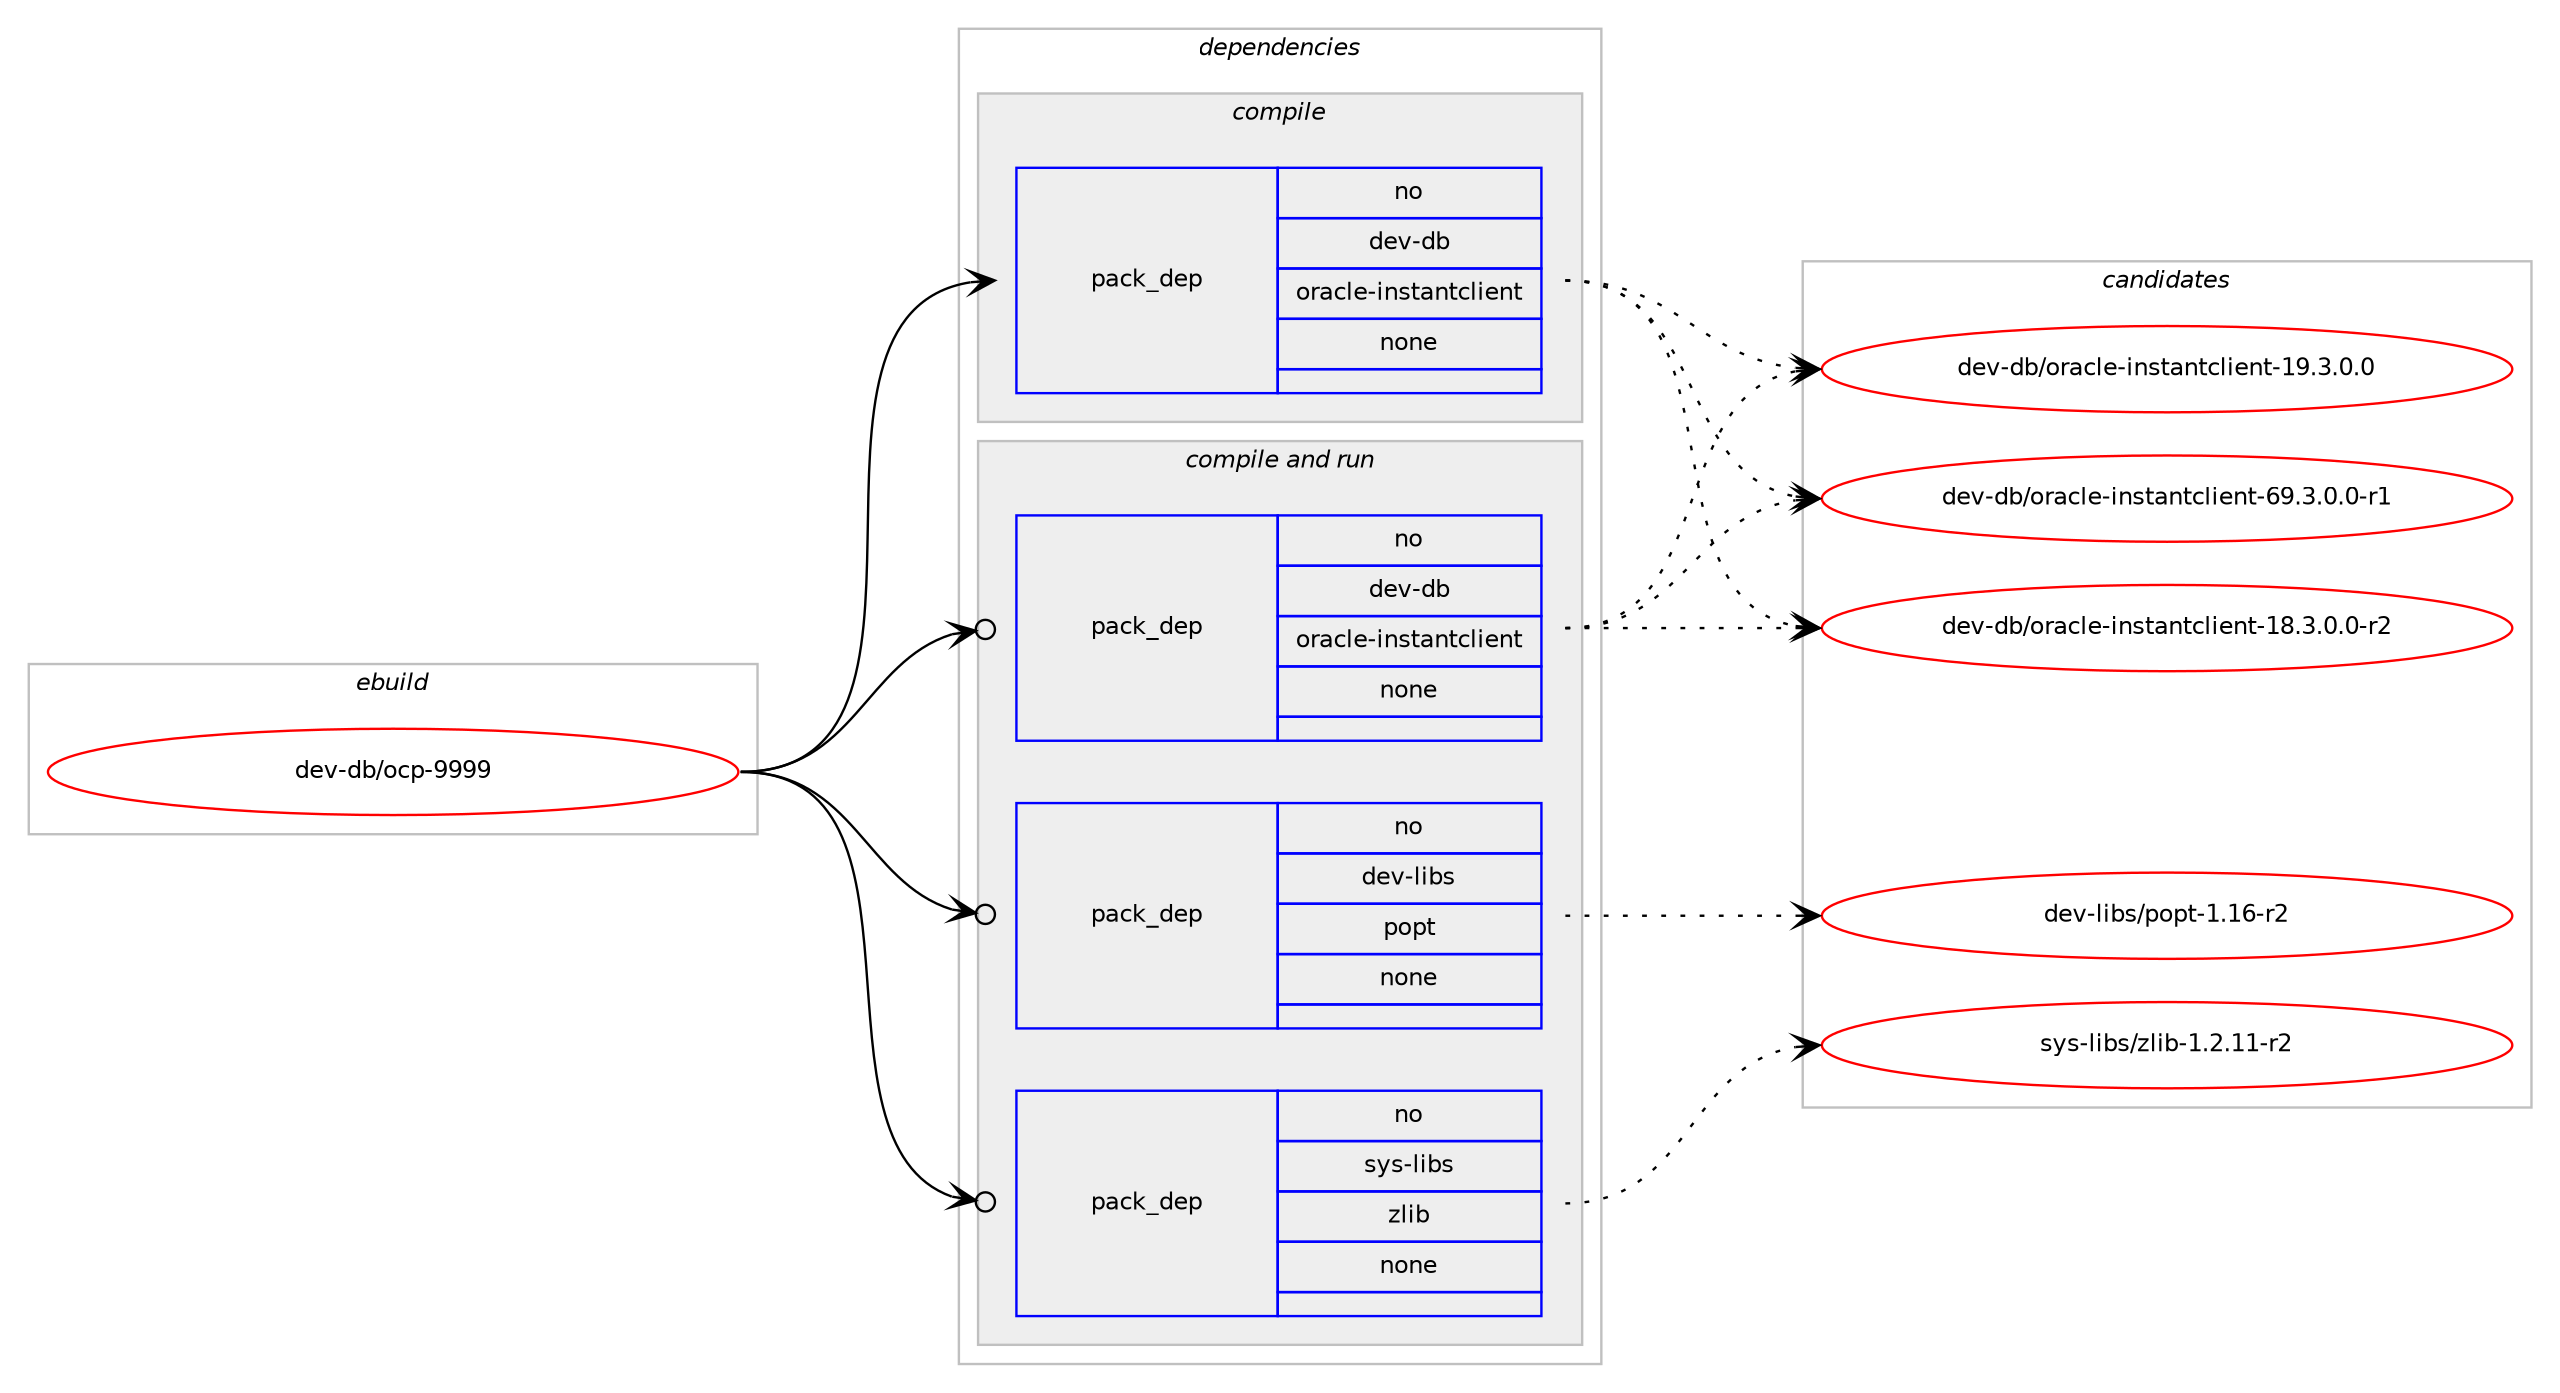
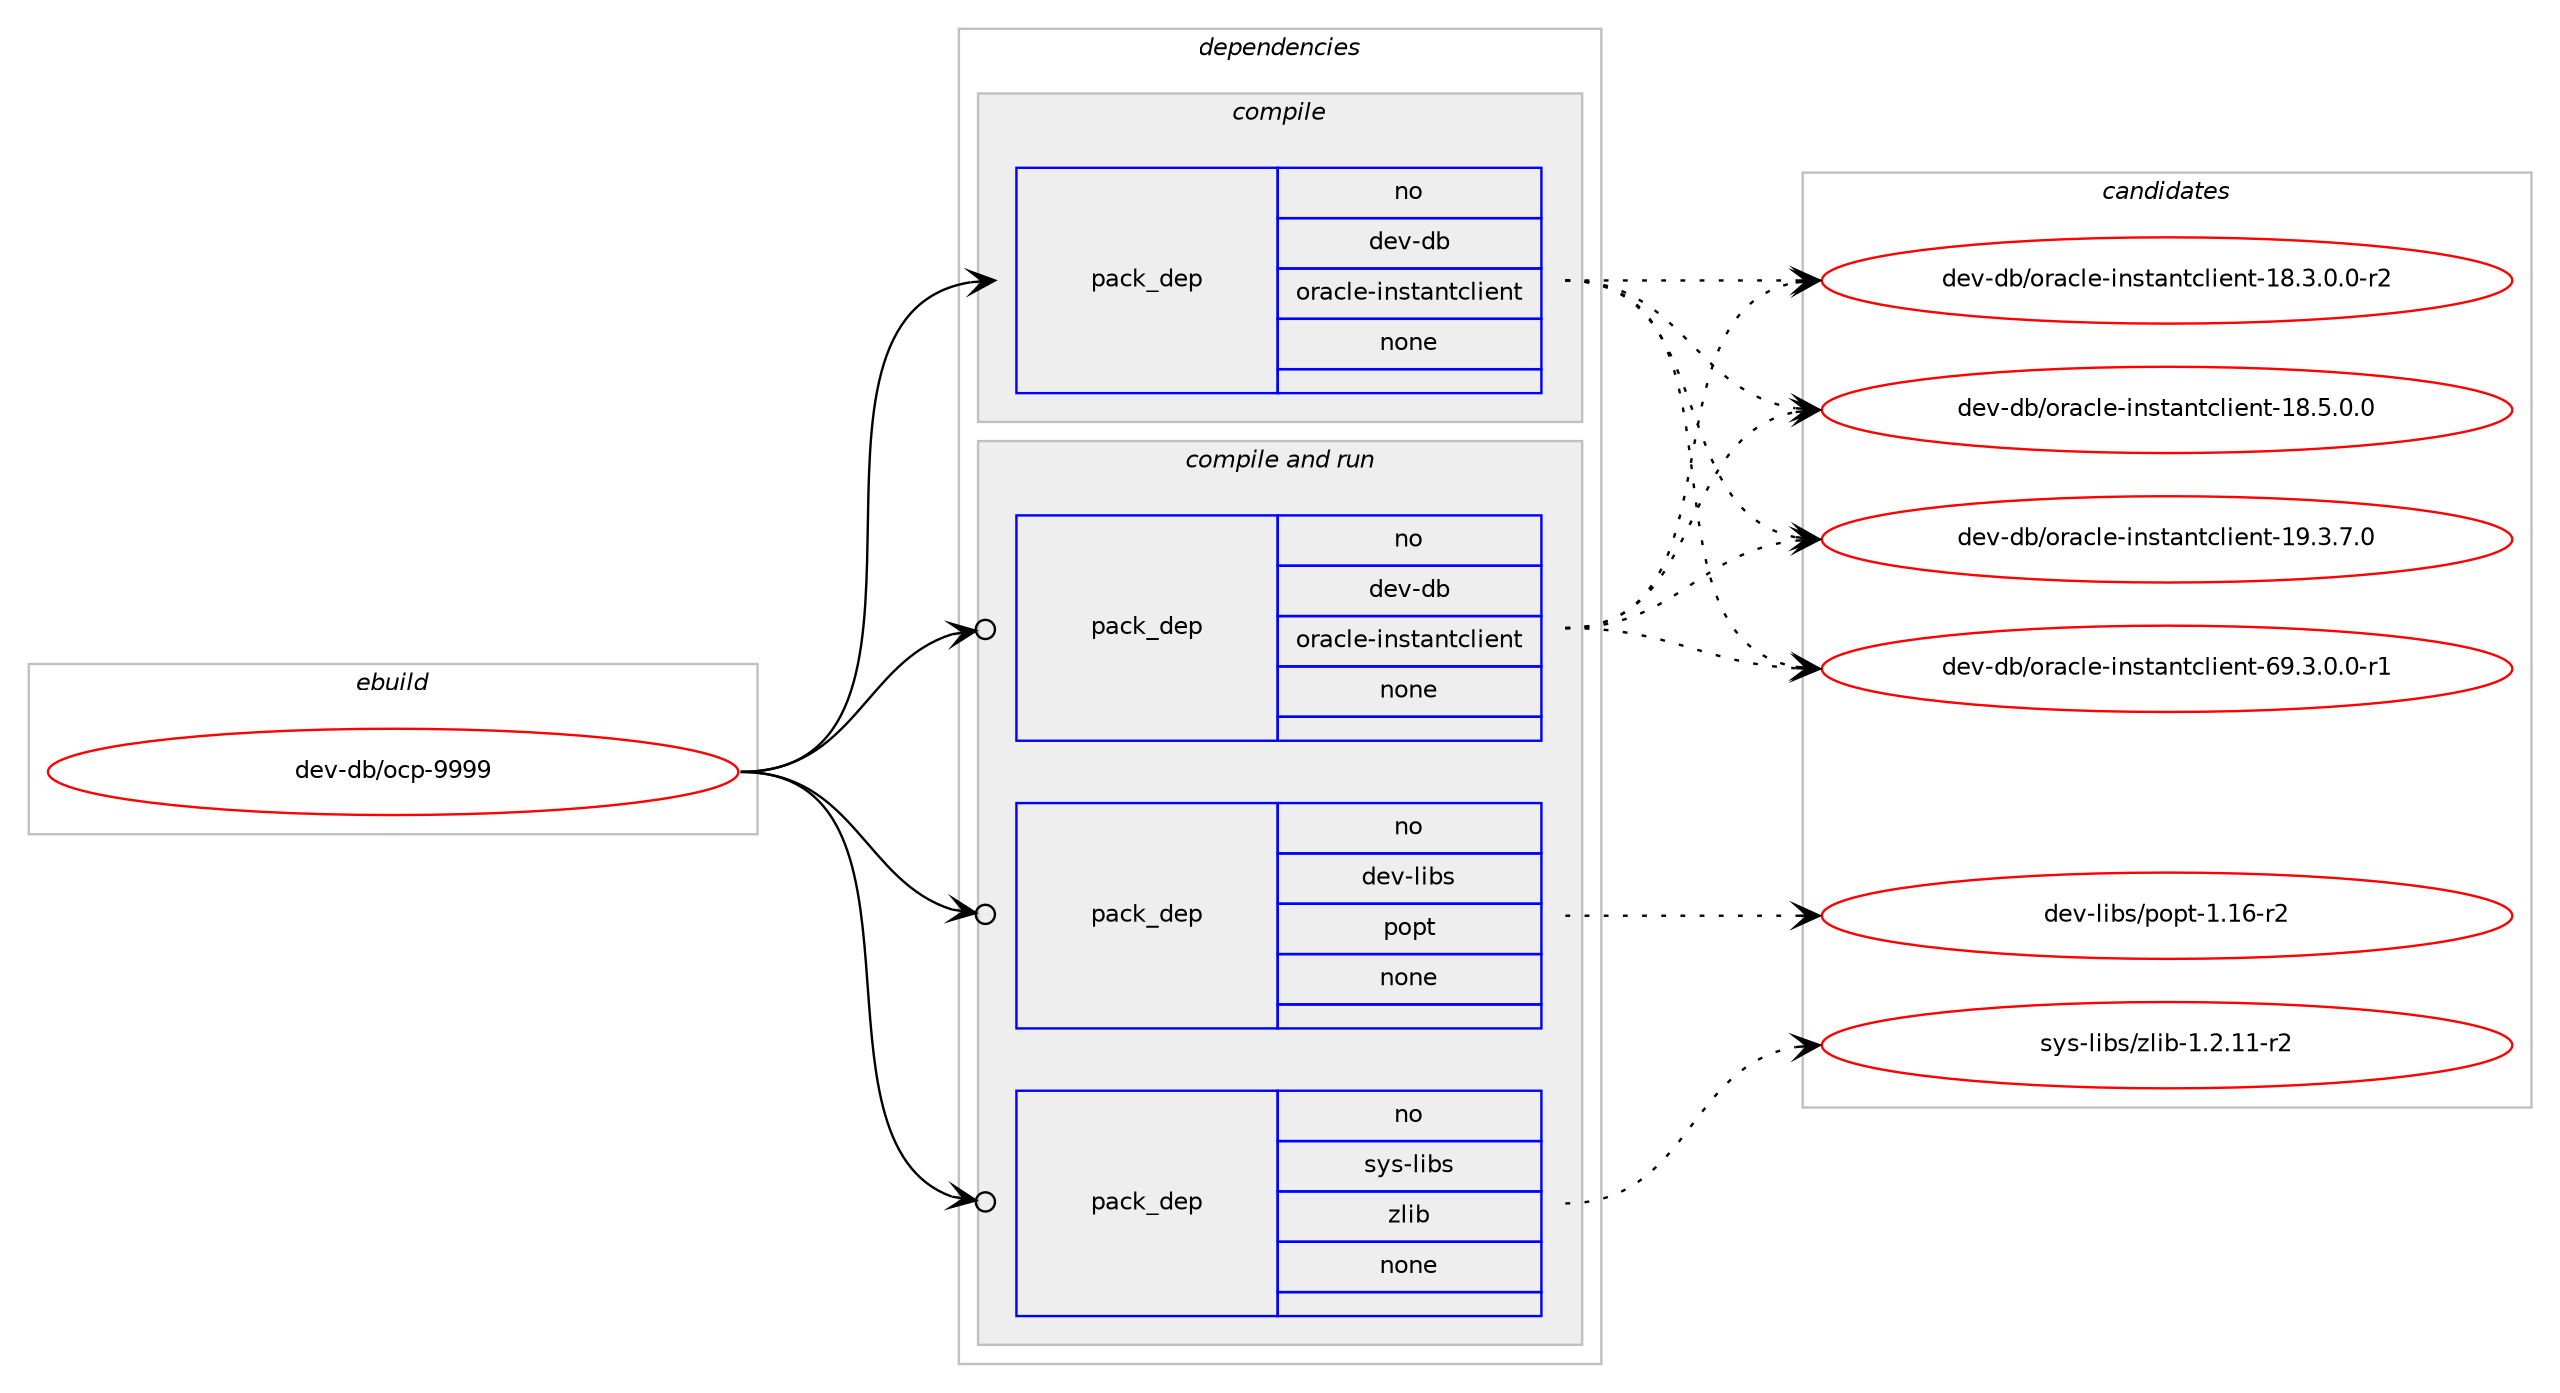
(2167, 369) -> (2167, 539)
none -> (2167, 410)
